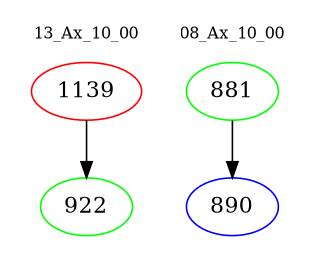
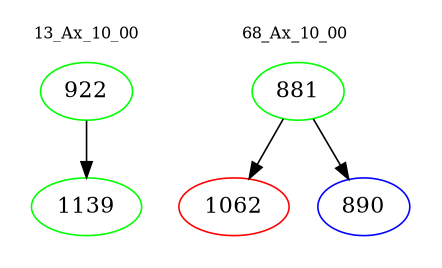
(232, 34) -> (295, 34)
(87, 91) -> (87, 207)
(87, 141) -> (87, 141)
none -> (234, 207)
